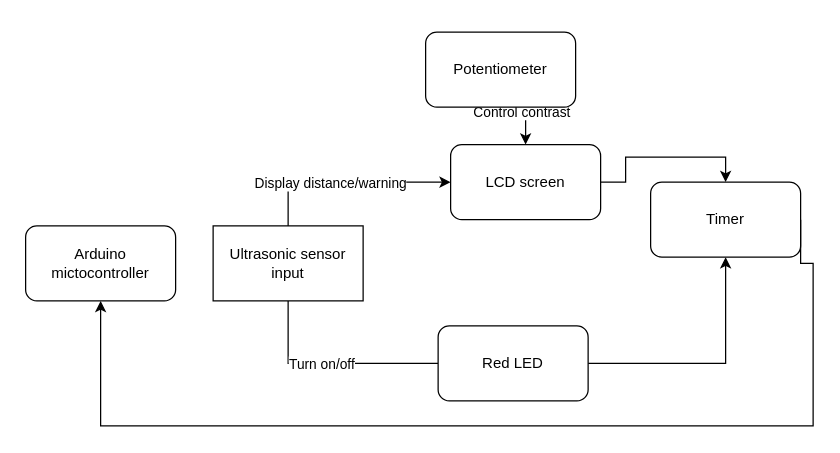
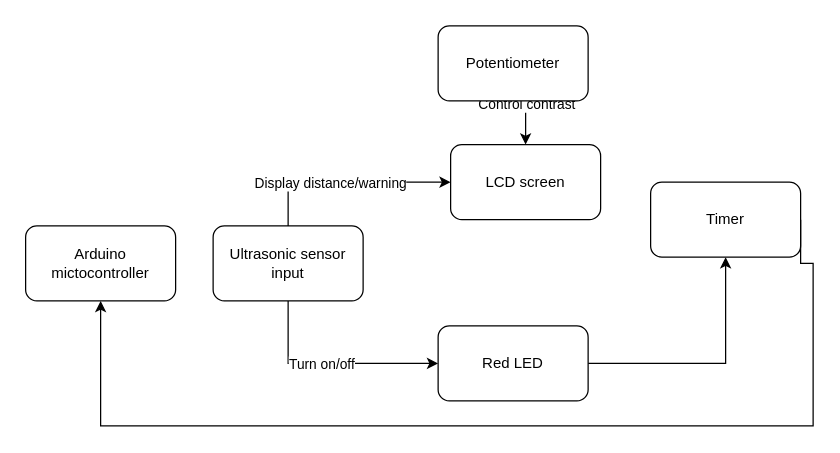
(501, 69) -> (513, 63)
(659, 157) -> none
(288, 263) -> (288, 263)
(431, 363) -> (428, 363)
